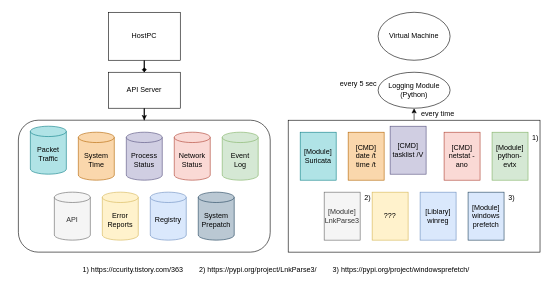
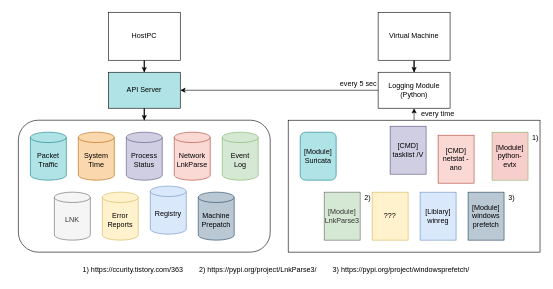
(414, 36) -> (414, 36)
(144, 66) -> (144, 66)
none -> (414, 68)
(144, 90) -> (144, 90)
none -> (185, 90)
(414, 90) -> (414, 90)
(48, 150) -> (48, 156)
(318, 156) -> (318, 156)
(366, 156) -> none
(462, 156) -> (456, 159)
(510, 156) -> (510, 156)
(192, 161) -> (192, 161)
(168, 216) -> (168, 210)
(342, 216) -> (342, 216)
(486, 216) -> (486, 216)
(72, 221) -> (72, 221)
(216, 221) -> (216, 221)
